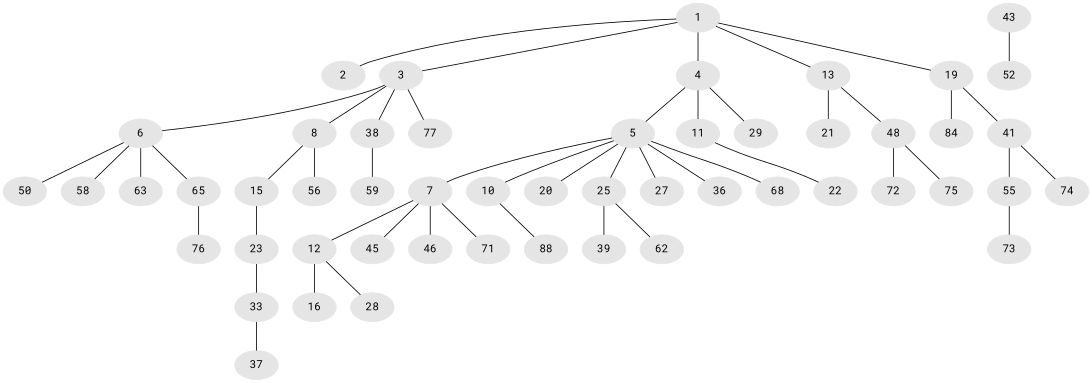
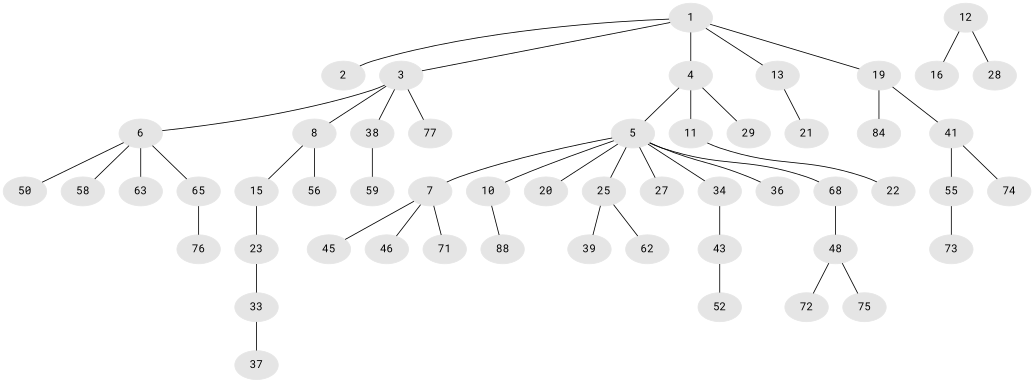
(861, 105) -> (836, 220)
none -> (720, 191)
(372, 220) -> none
